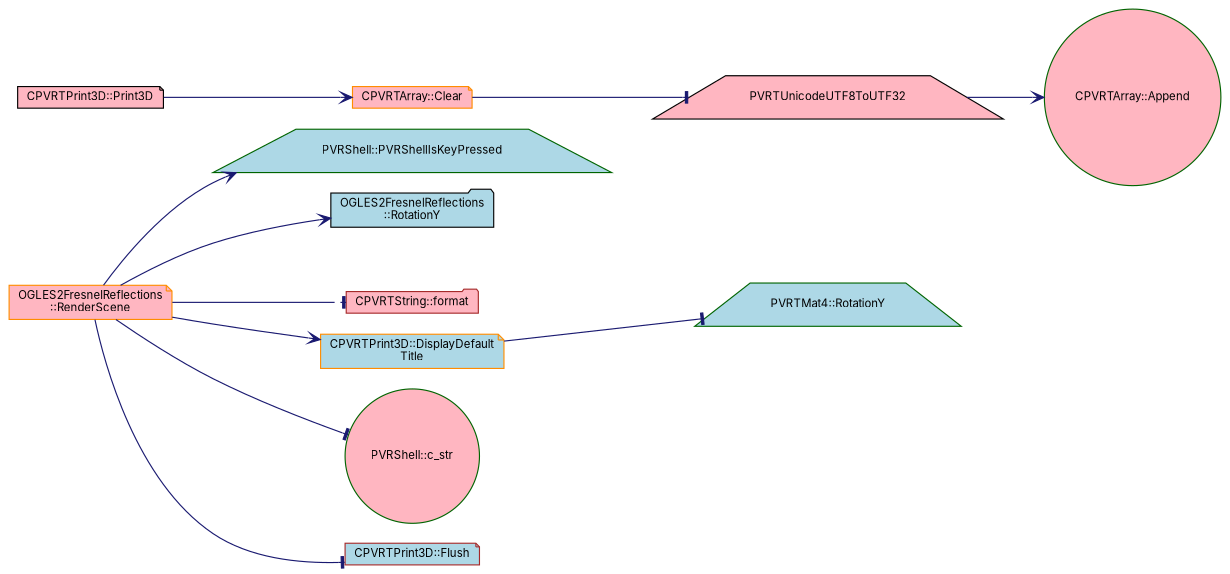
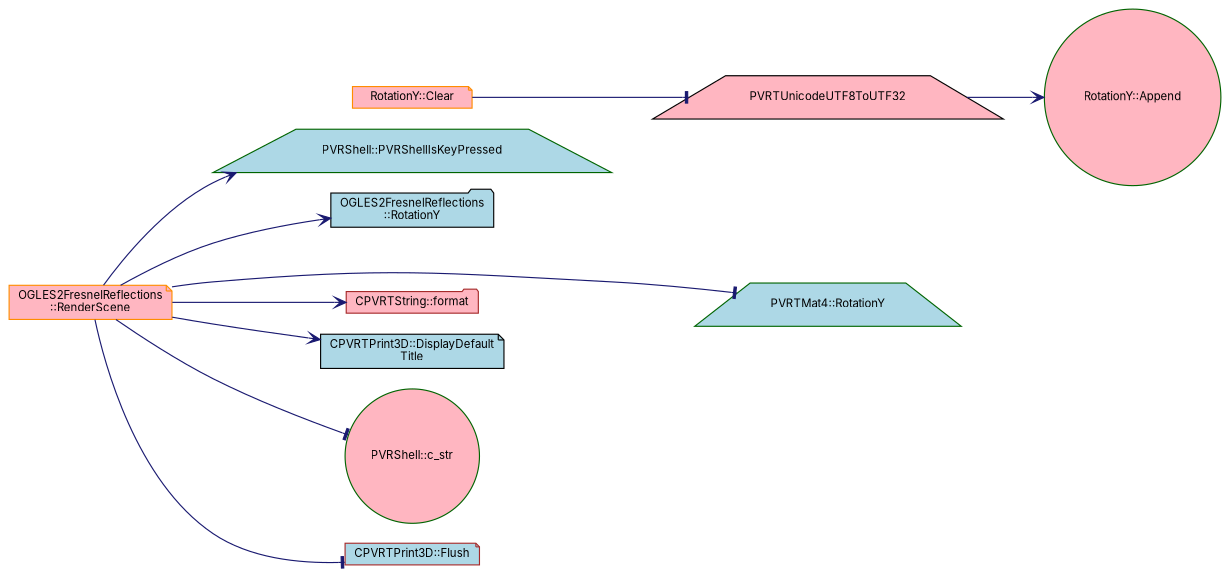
(91, 97) -> none
(412, 97) -> (412, 97)
(1133, 97) -> (1133, 97)
(253, 302) -> (253, 302)
(602, 330) -> (452, 274)
(412, 351) -> (412, 351)
